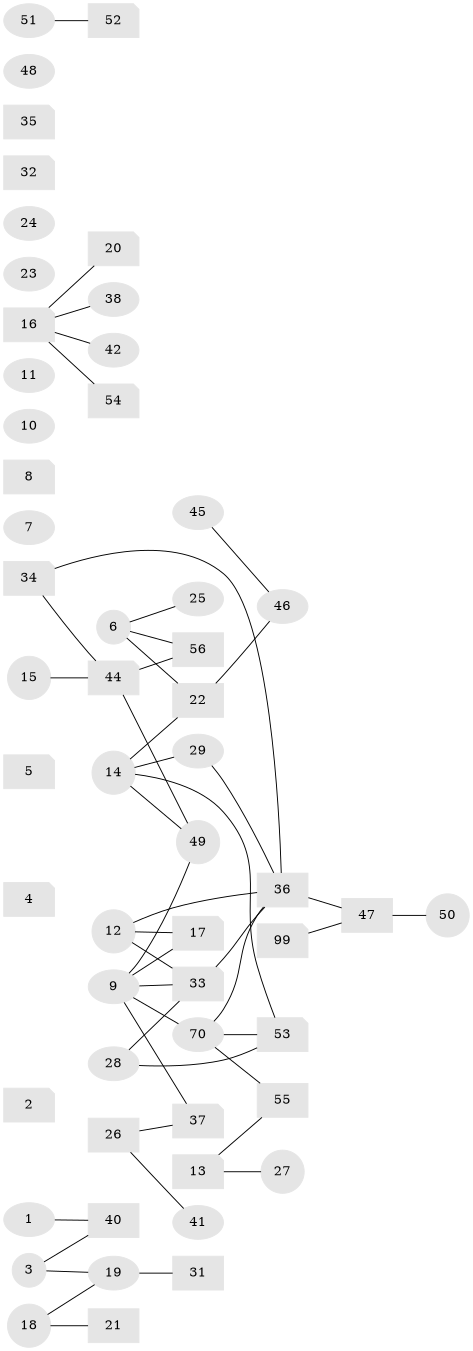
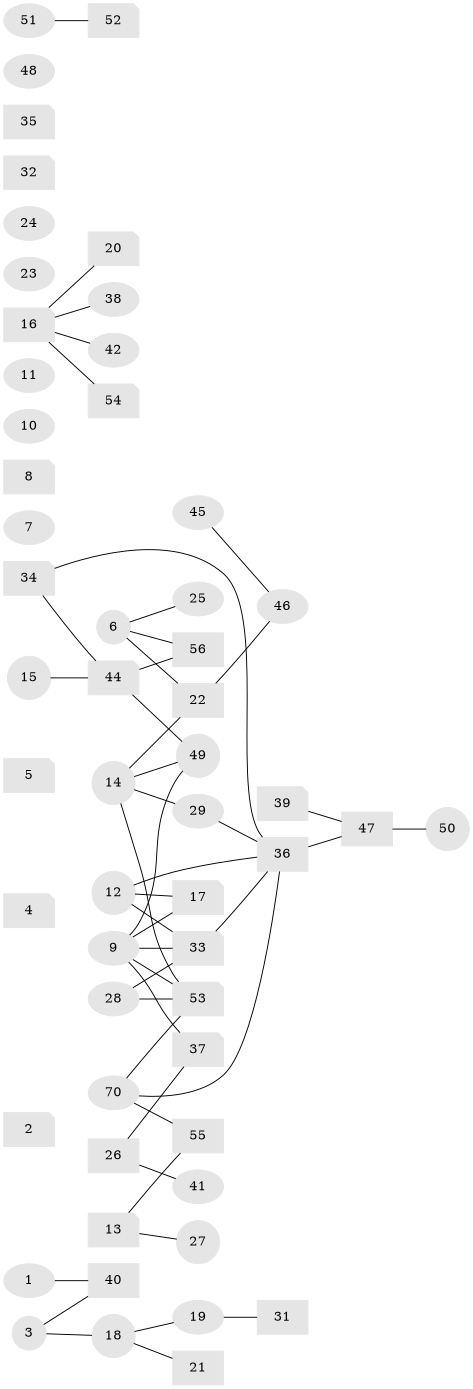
(283, 941) -> (283, 804)
(156, 1011) -> (150, 970)
(67, 1272) -> (69, 1335)
